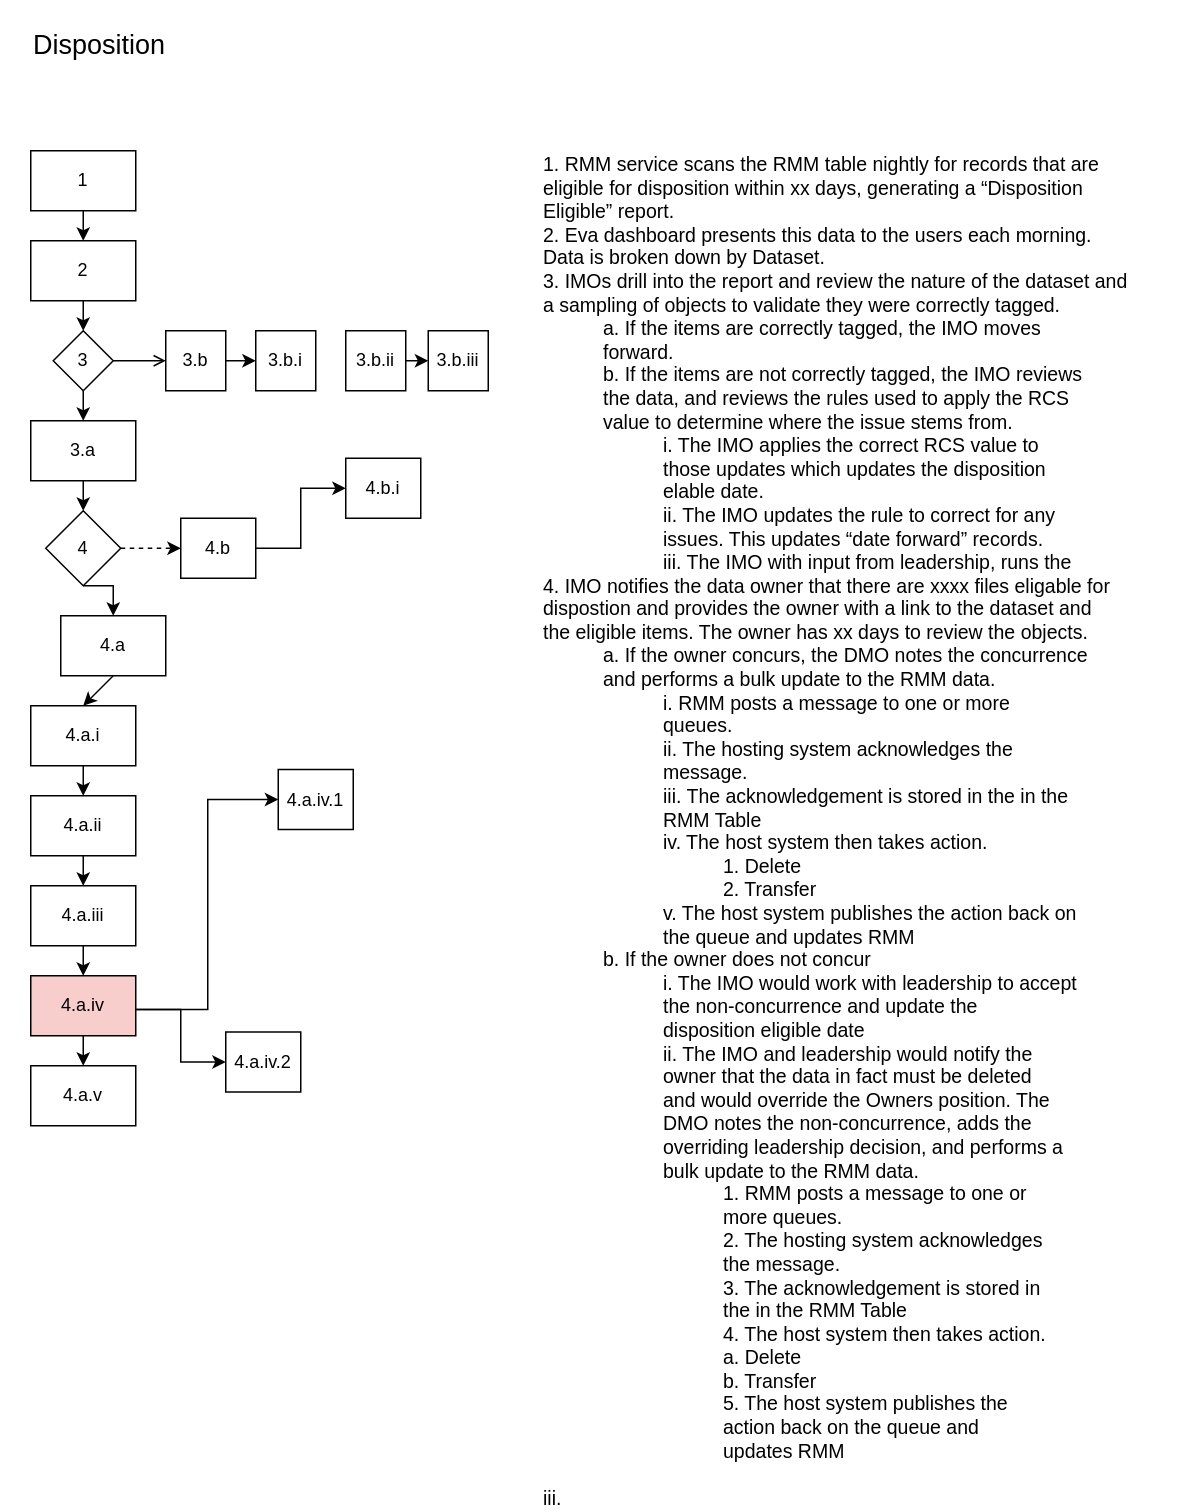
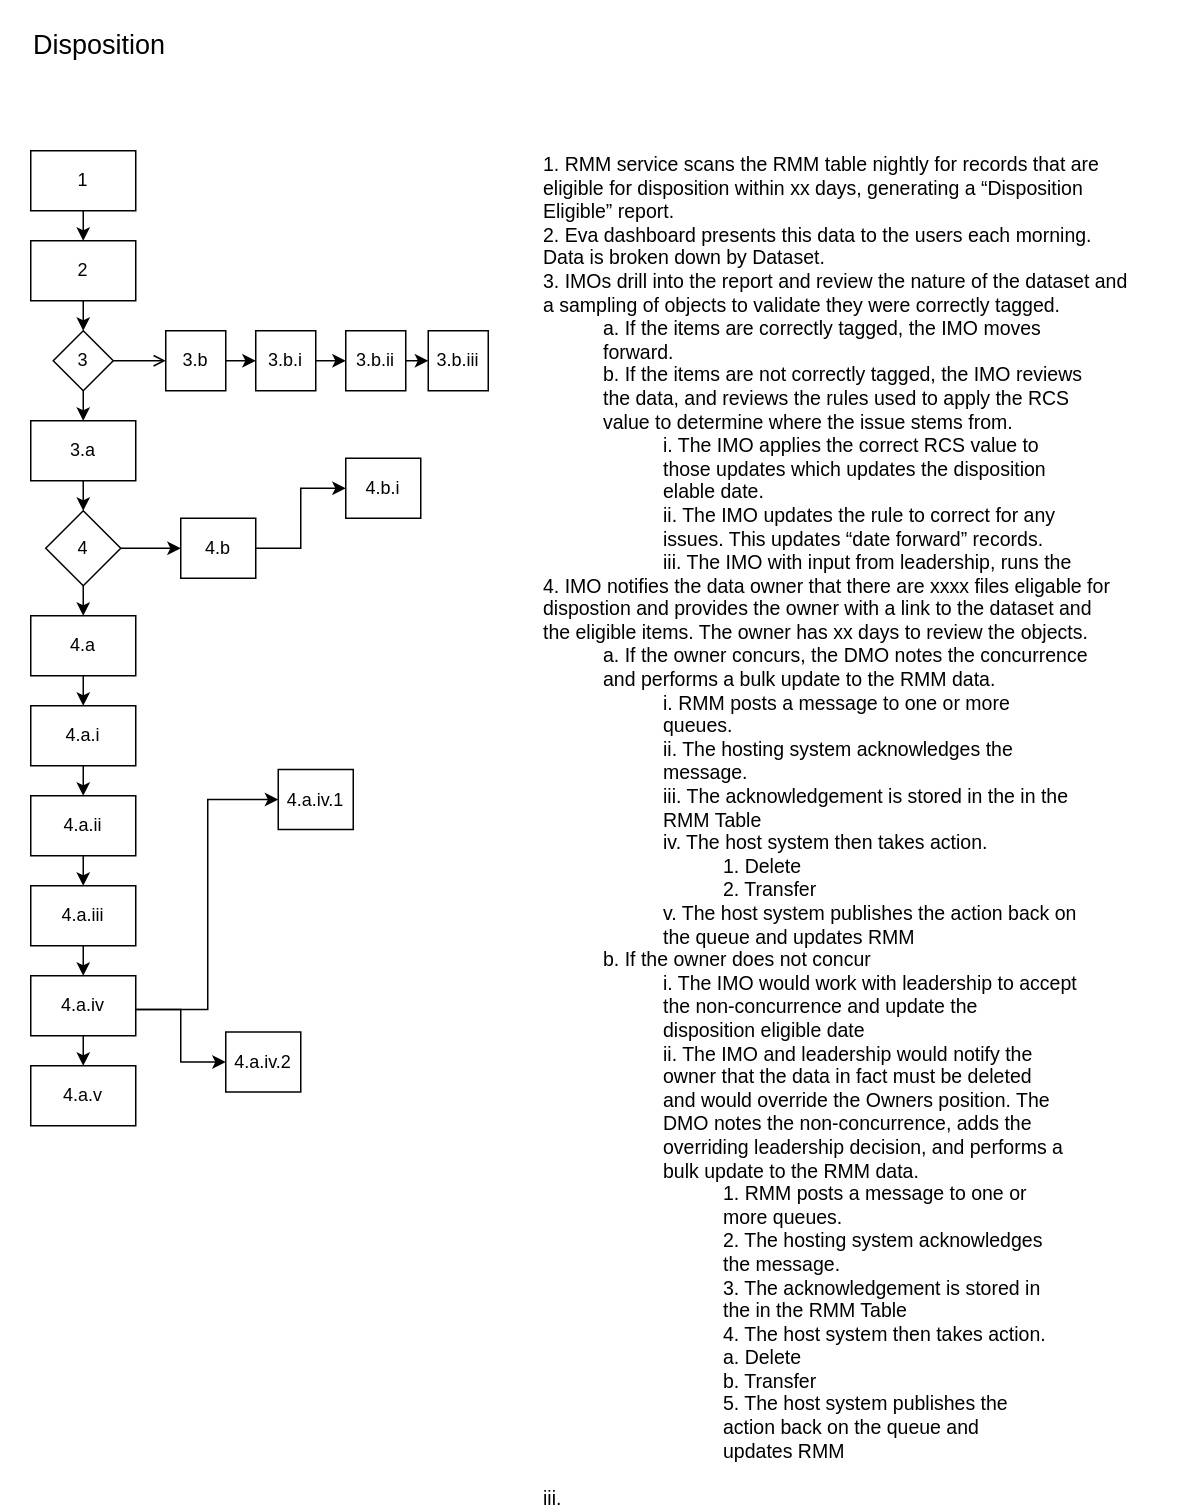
none -> (326, 361)
(145, 548) -> (145, 548)
(113, 646) -> (83, 646)
(83, 1006) -> (83, 1006)
